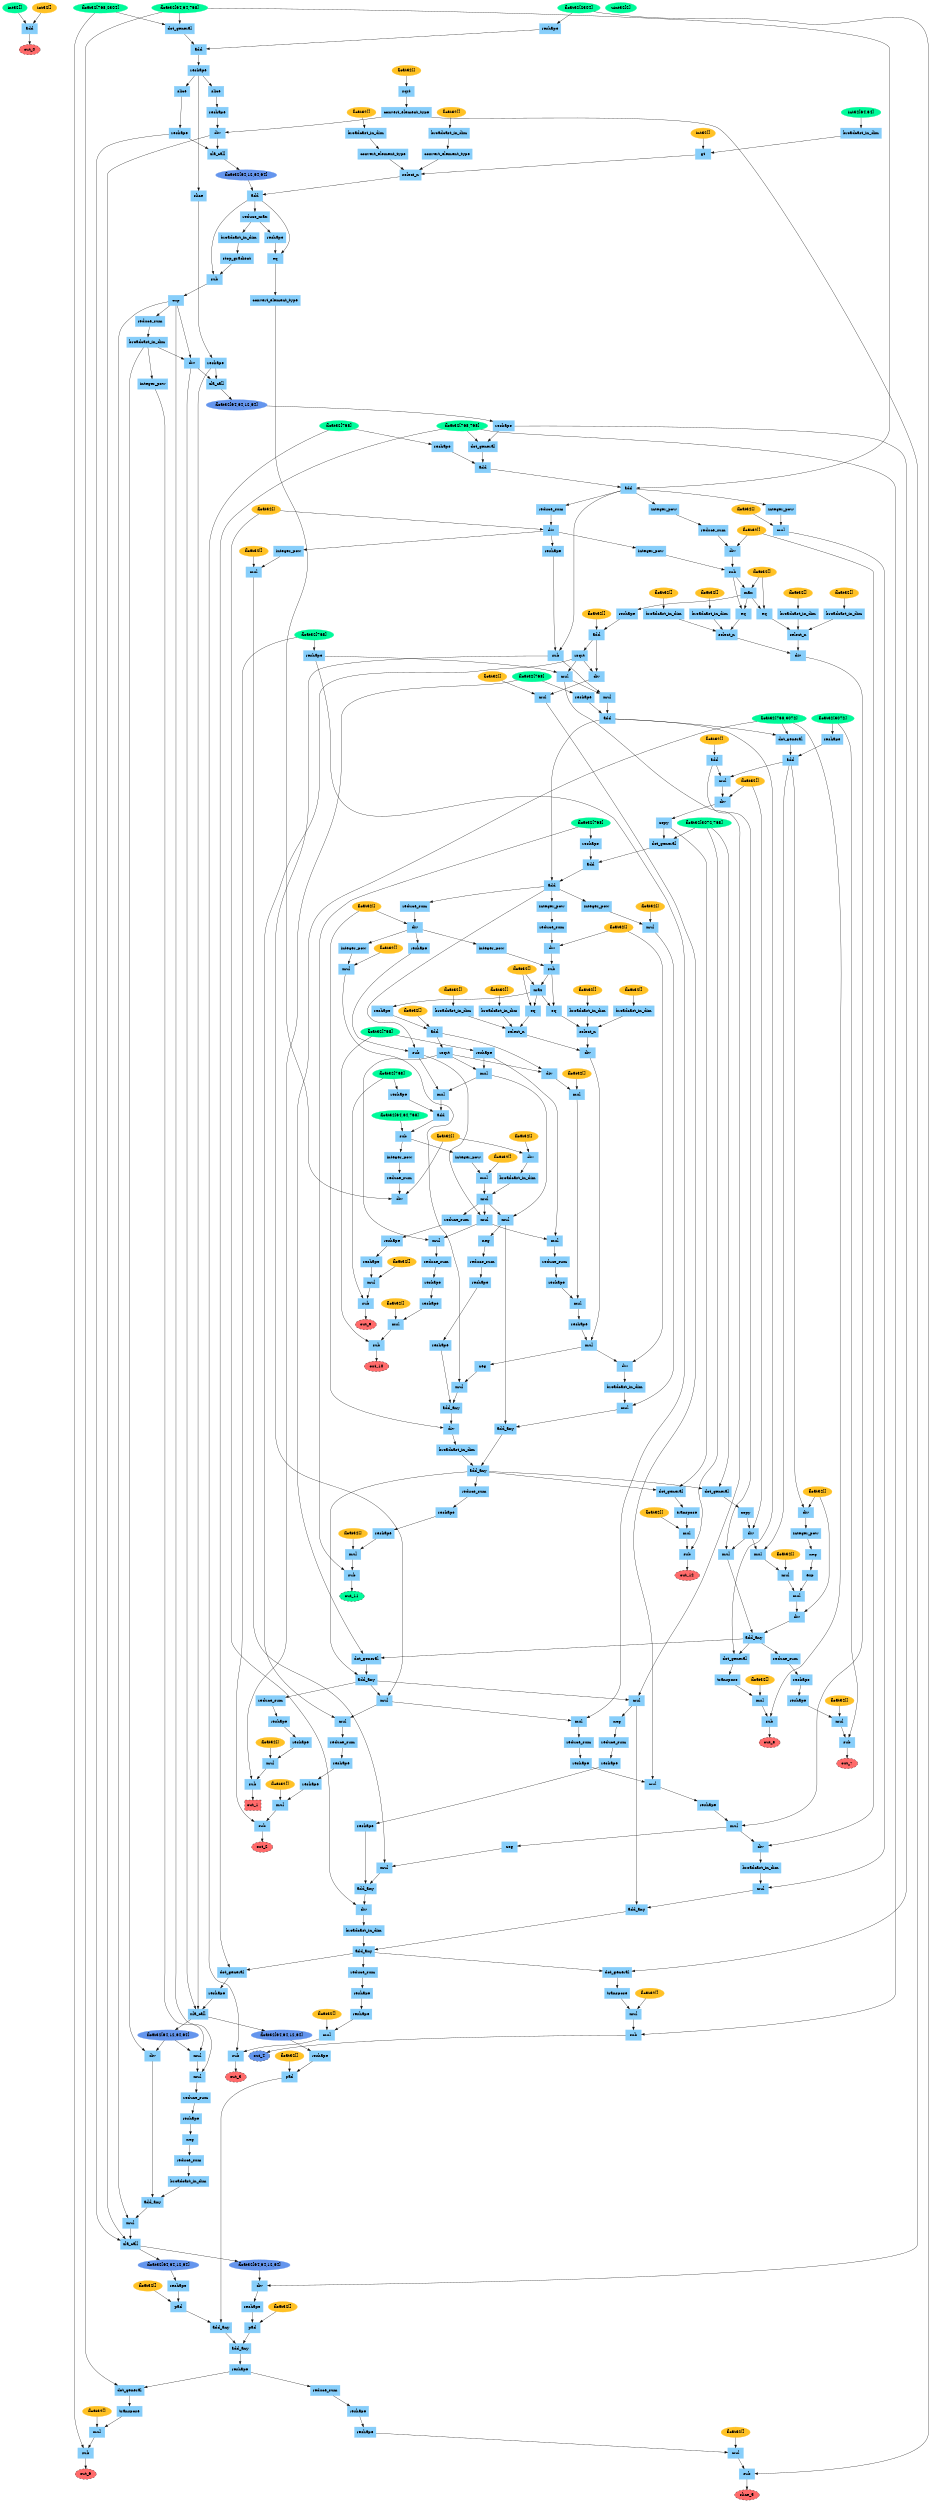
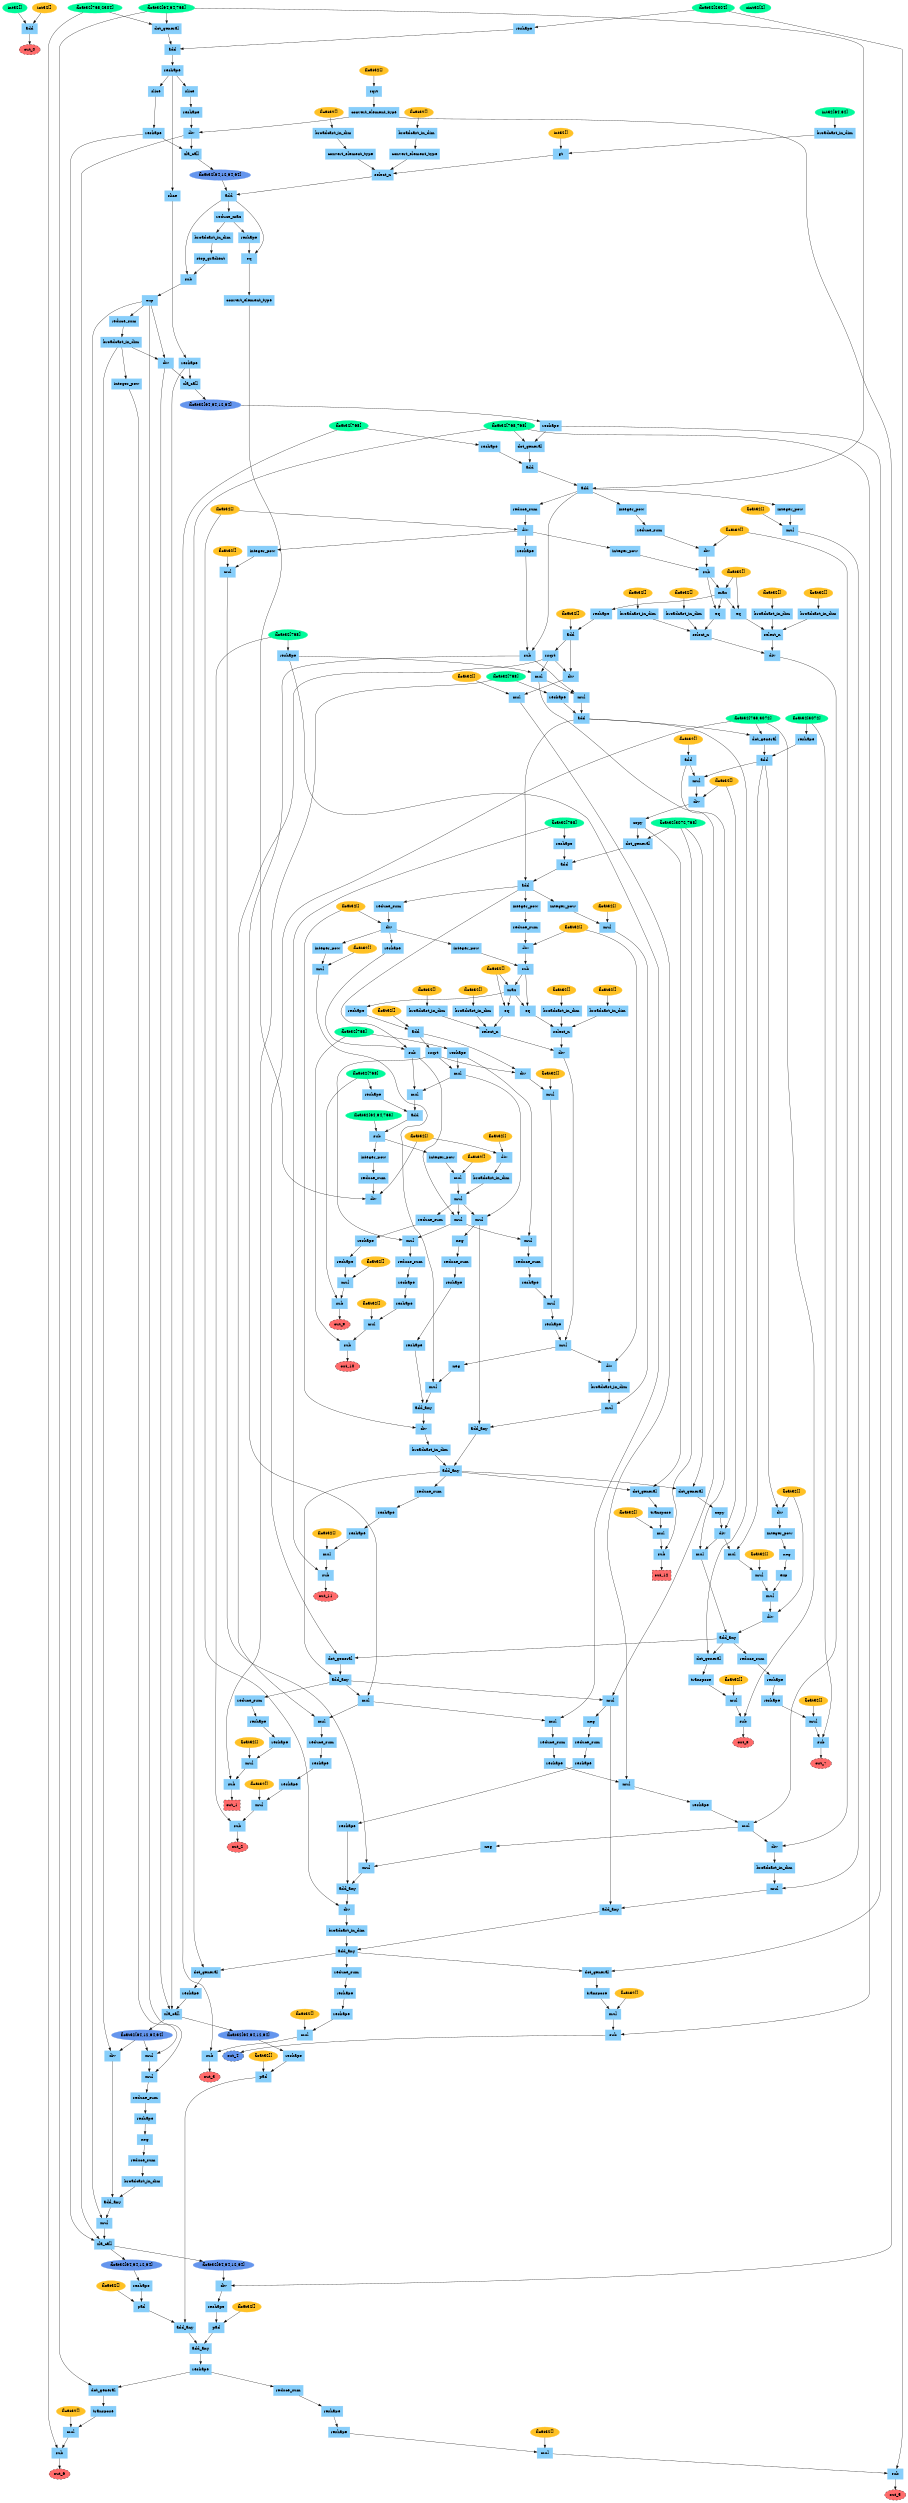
(687, 1575) -> (662, 1575)
(352, 1596) -> (326, 1596)
(747, 2495) -> (895, 2495)
